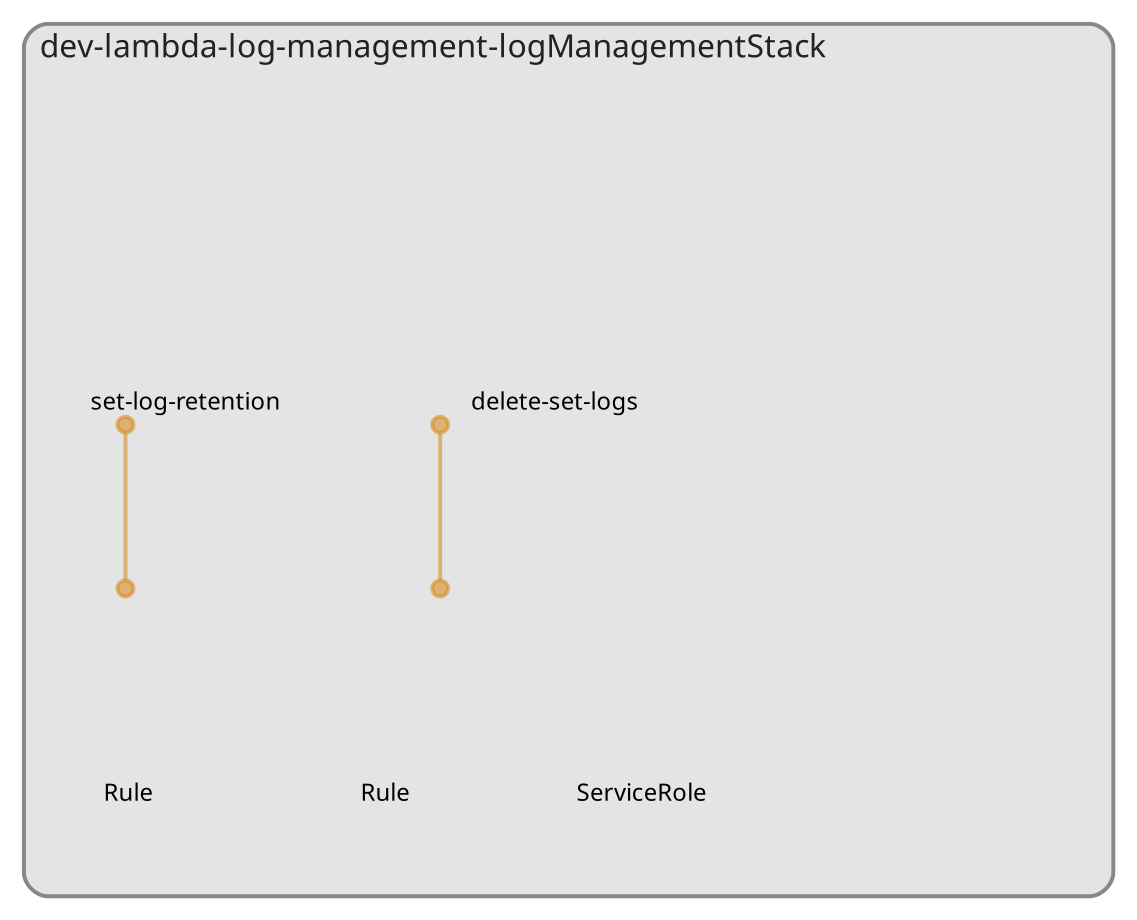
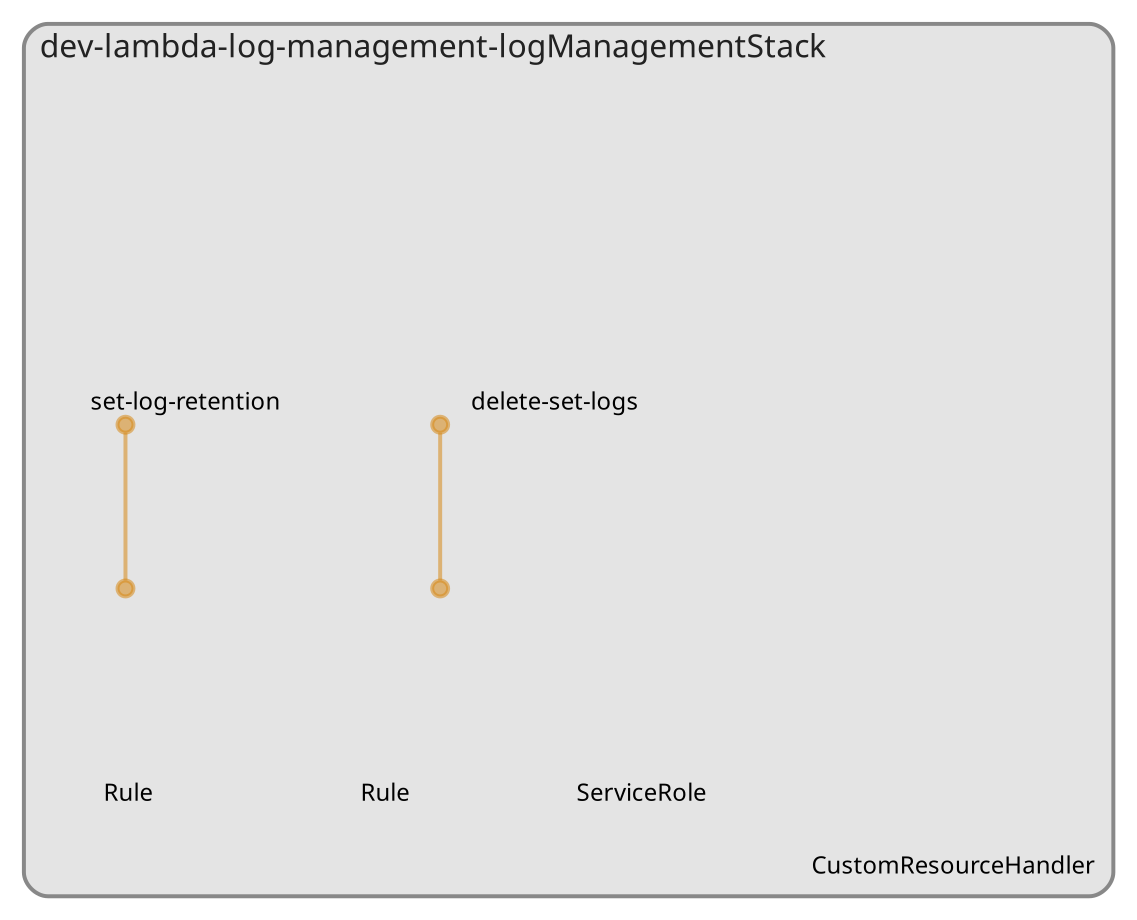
none -> (954, 702)
